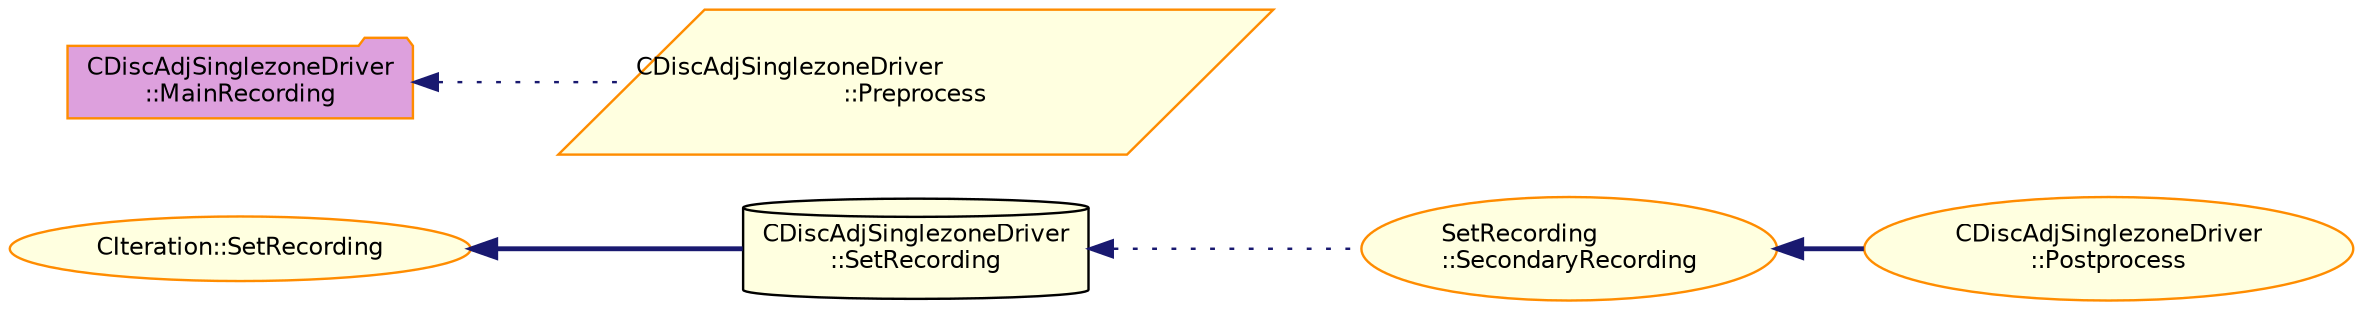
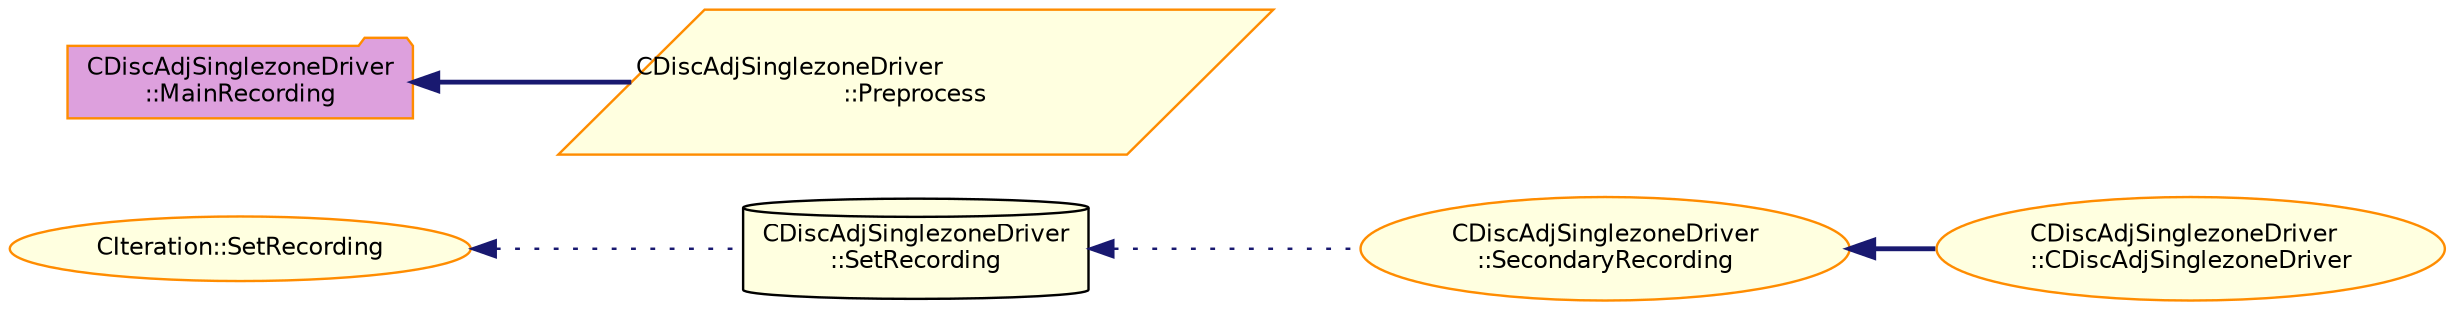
(535, 82) -> (535, 82)
(619, 249) -> (619, 249)
(1569, 249) -> (1605, 249)
(2109, 249) -> (2191, 249)
